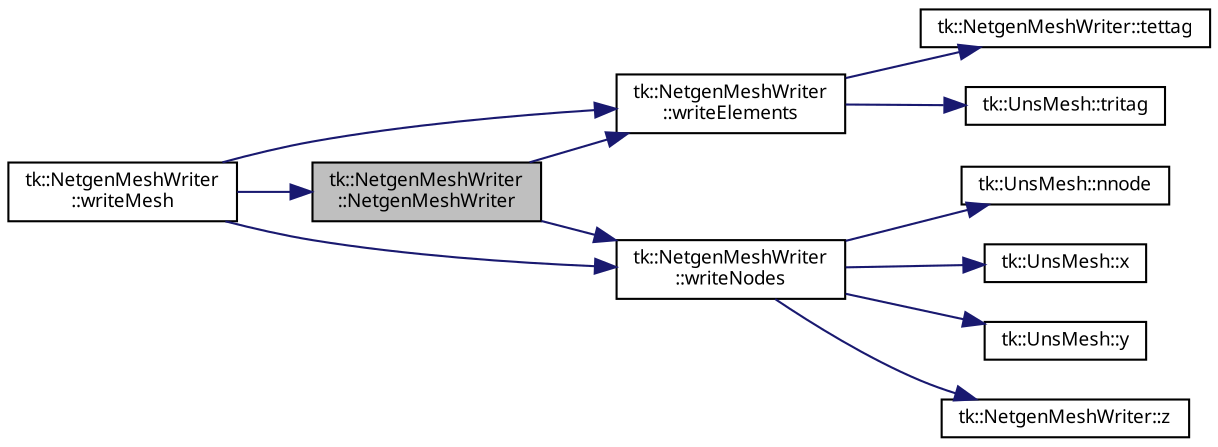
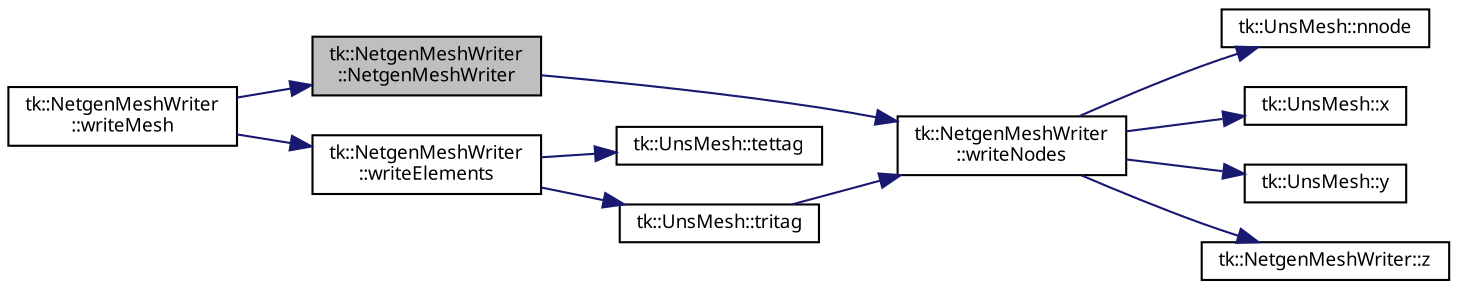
(1065, 28) -> (719, 146)
(568, 151) -> none
(409, 253) -> (836, 193)
